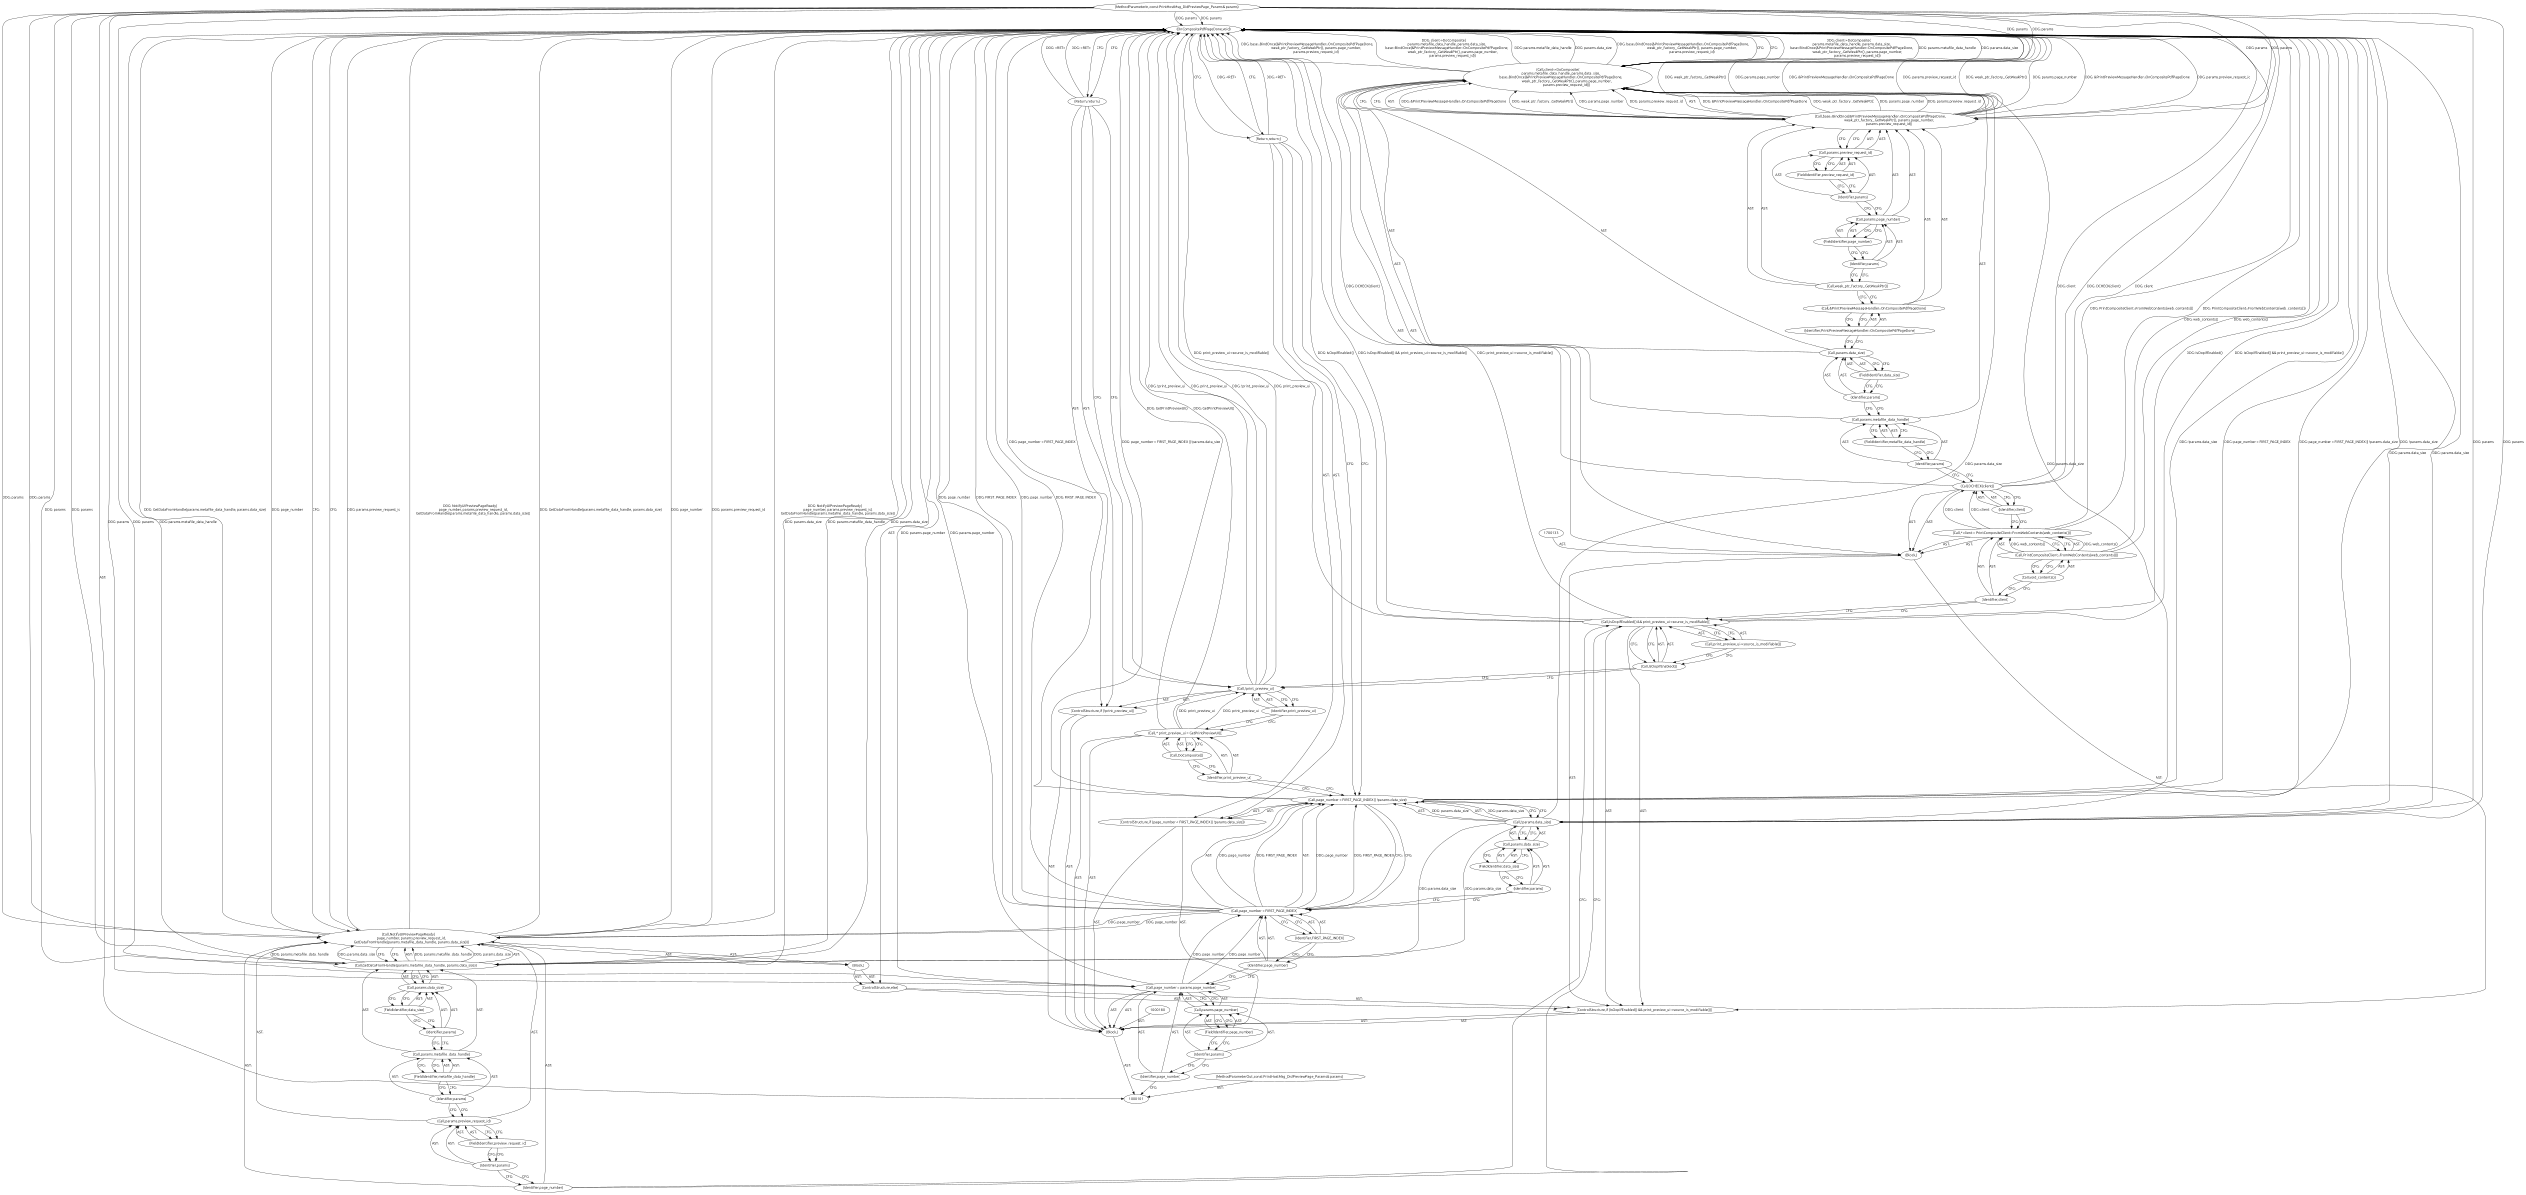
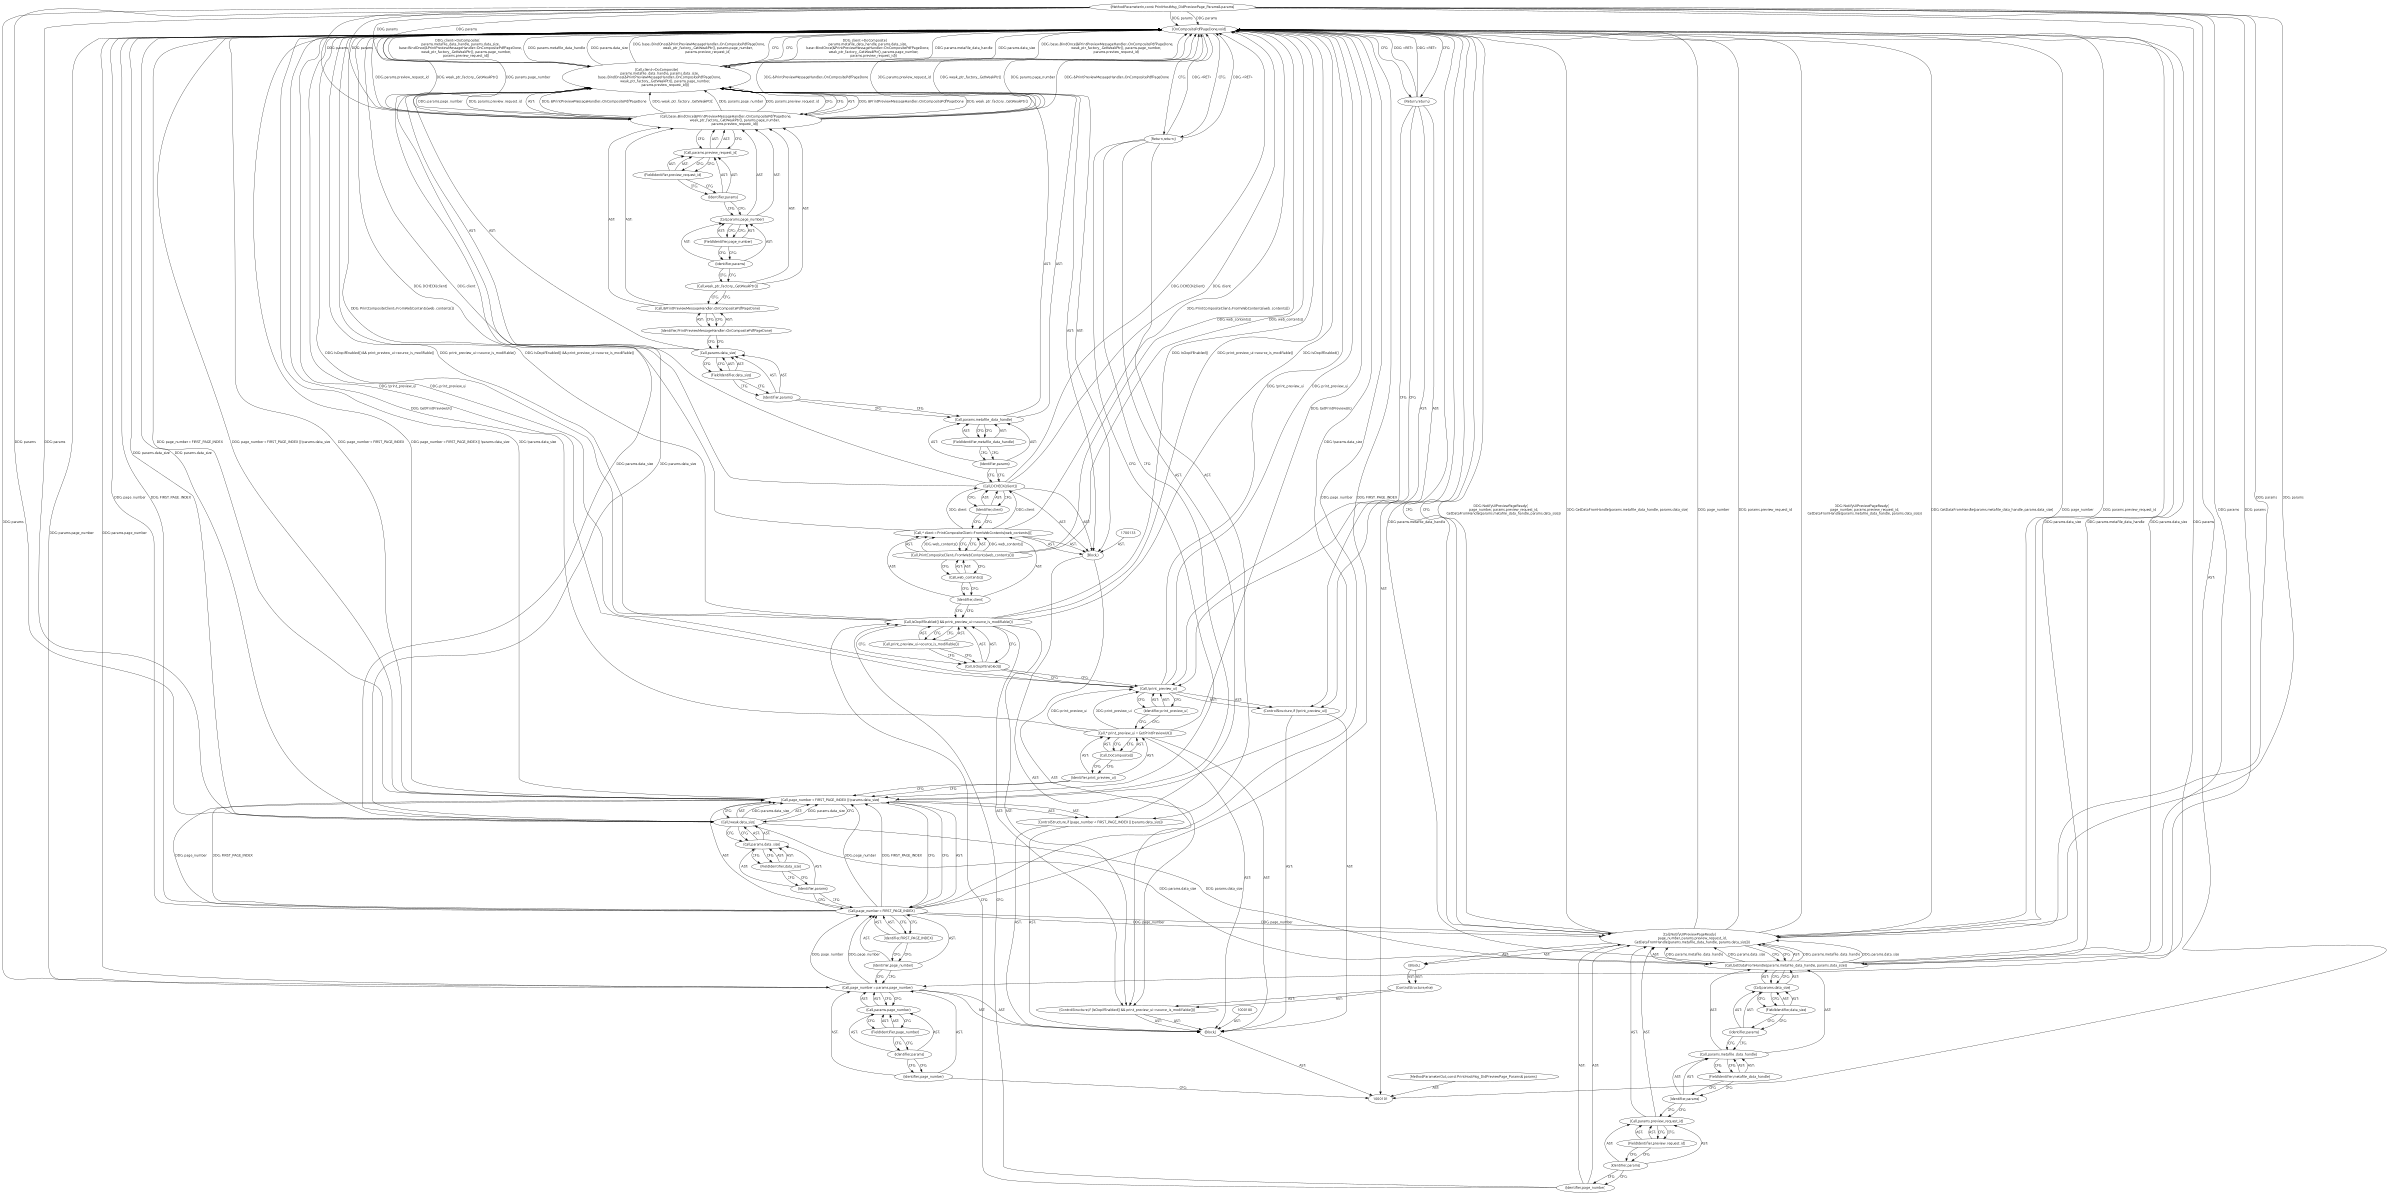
(921, 409) -> (1443, 477)
(2039, 578) -> (966, 578)
(1532, 822) -> (739, 822)
